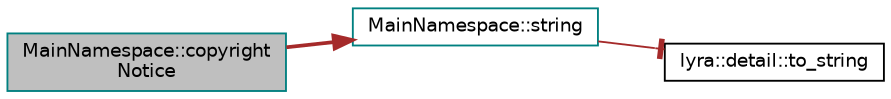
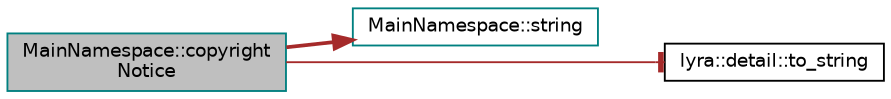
(627, 45) -> (471, 62)
